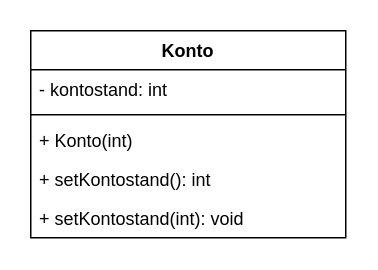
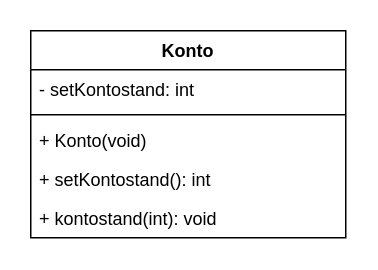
(120, 90) -> (135, 90)
(97, 141) -> (102, 141)
(161, 219) -> (146, 219)
